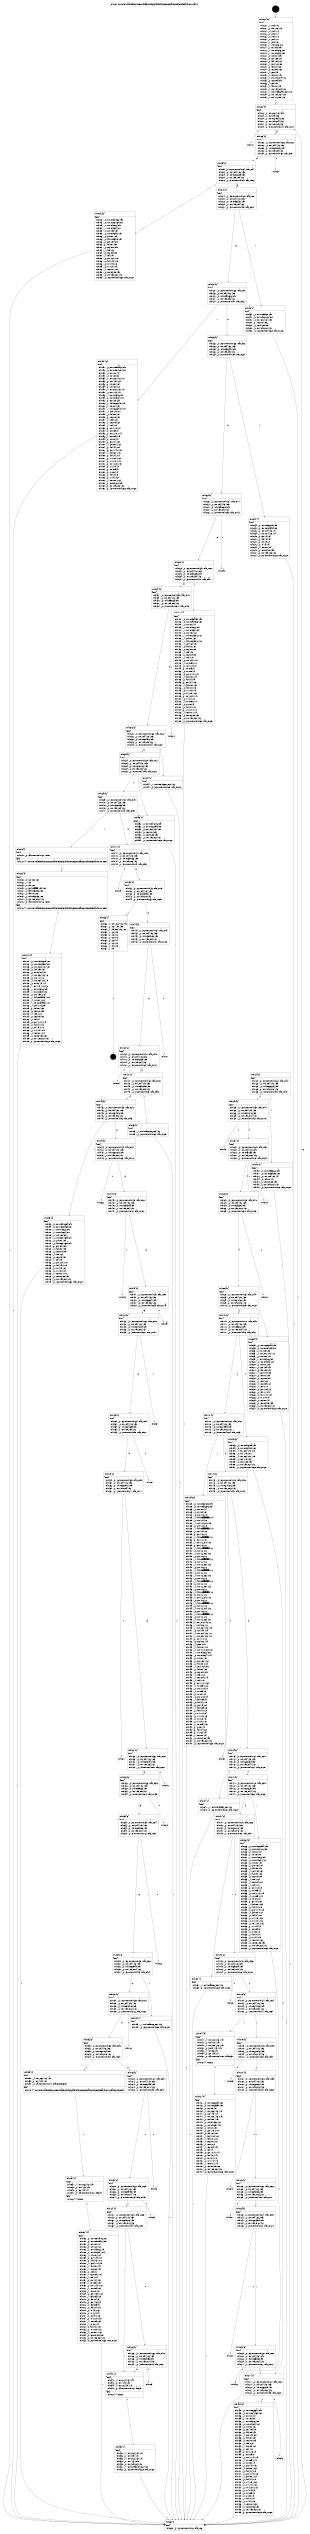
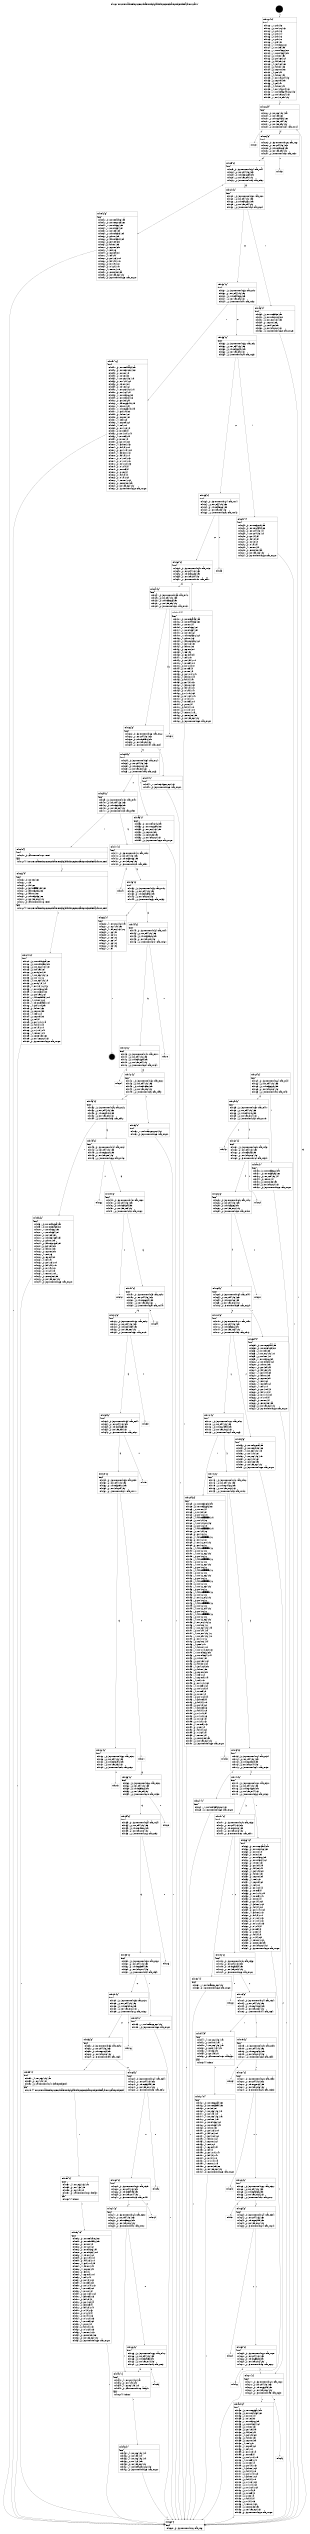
(143, 1772) -> (141, 1768)
